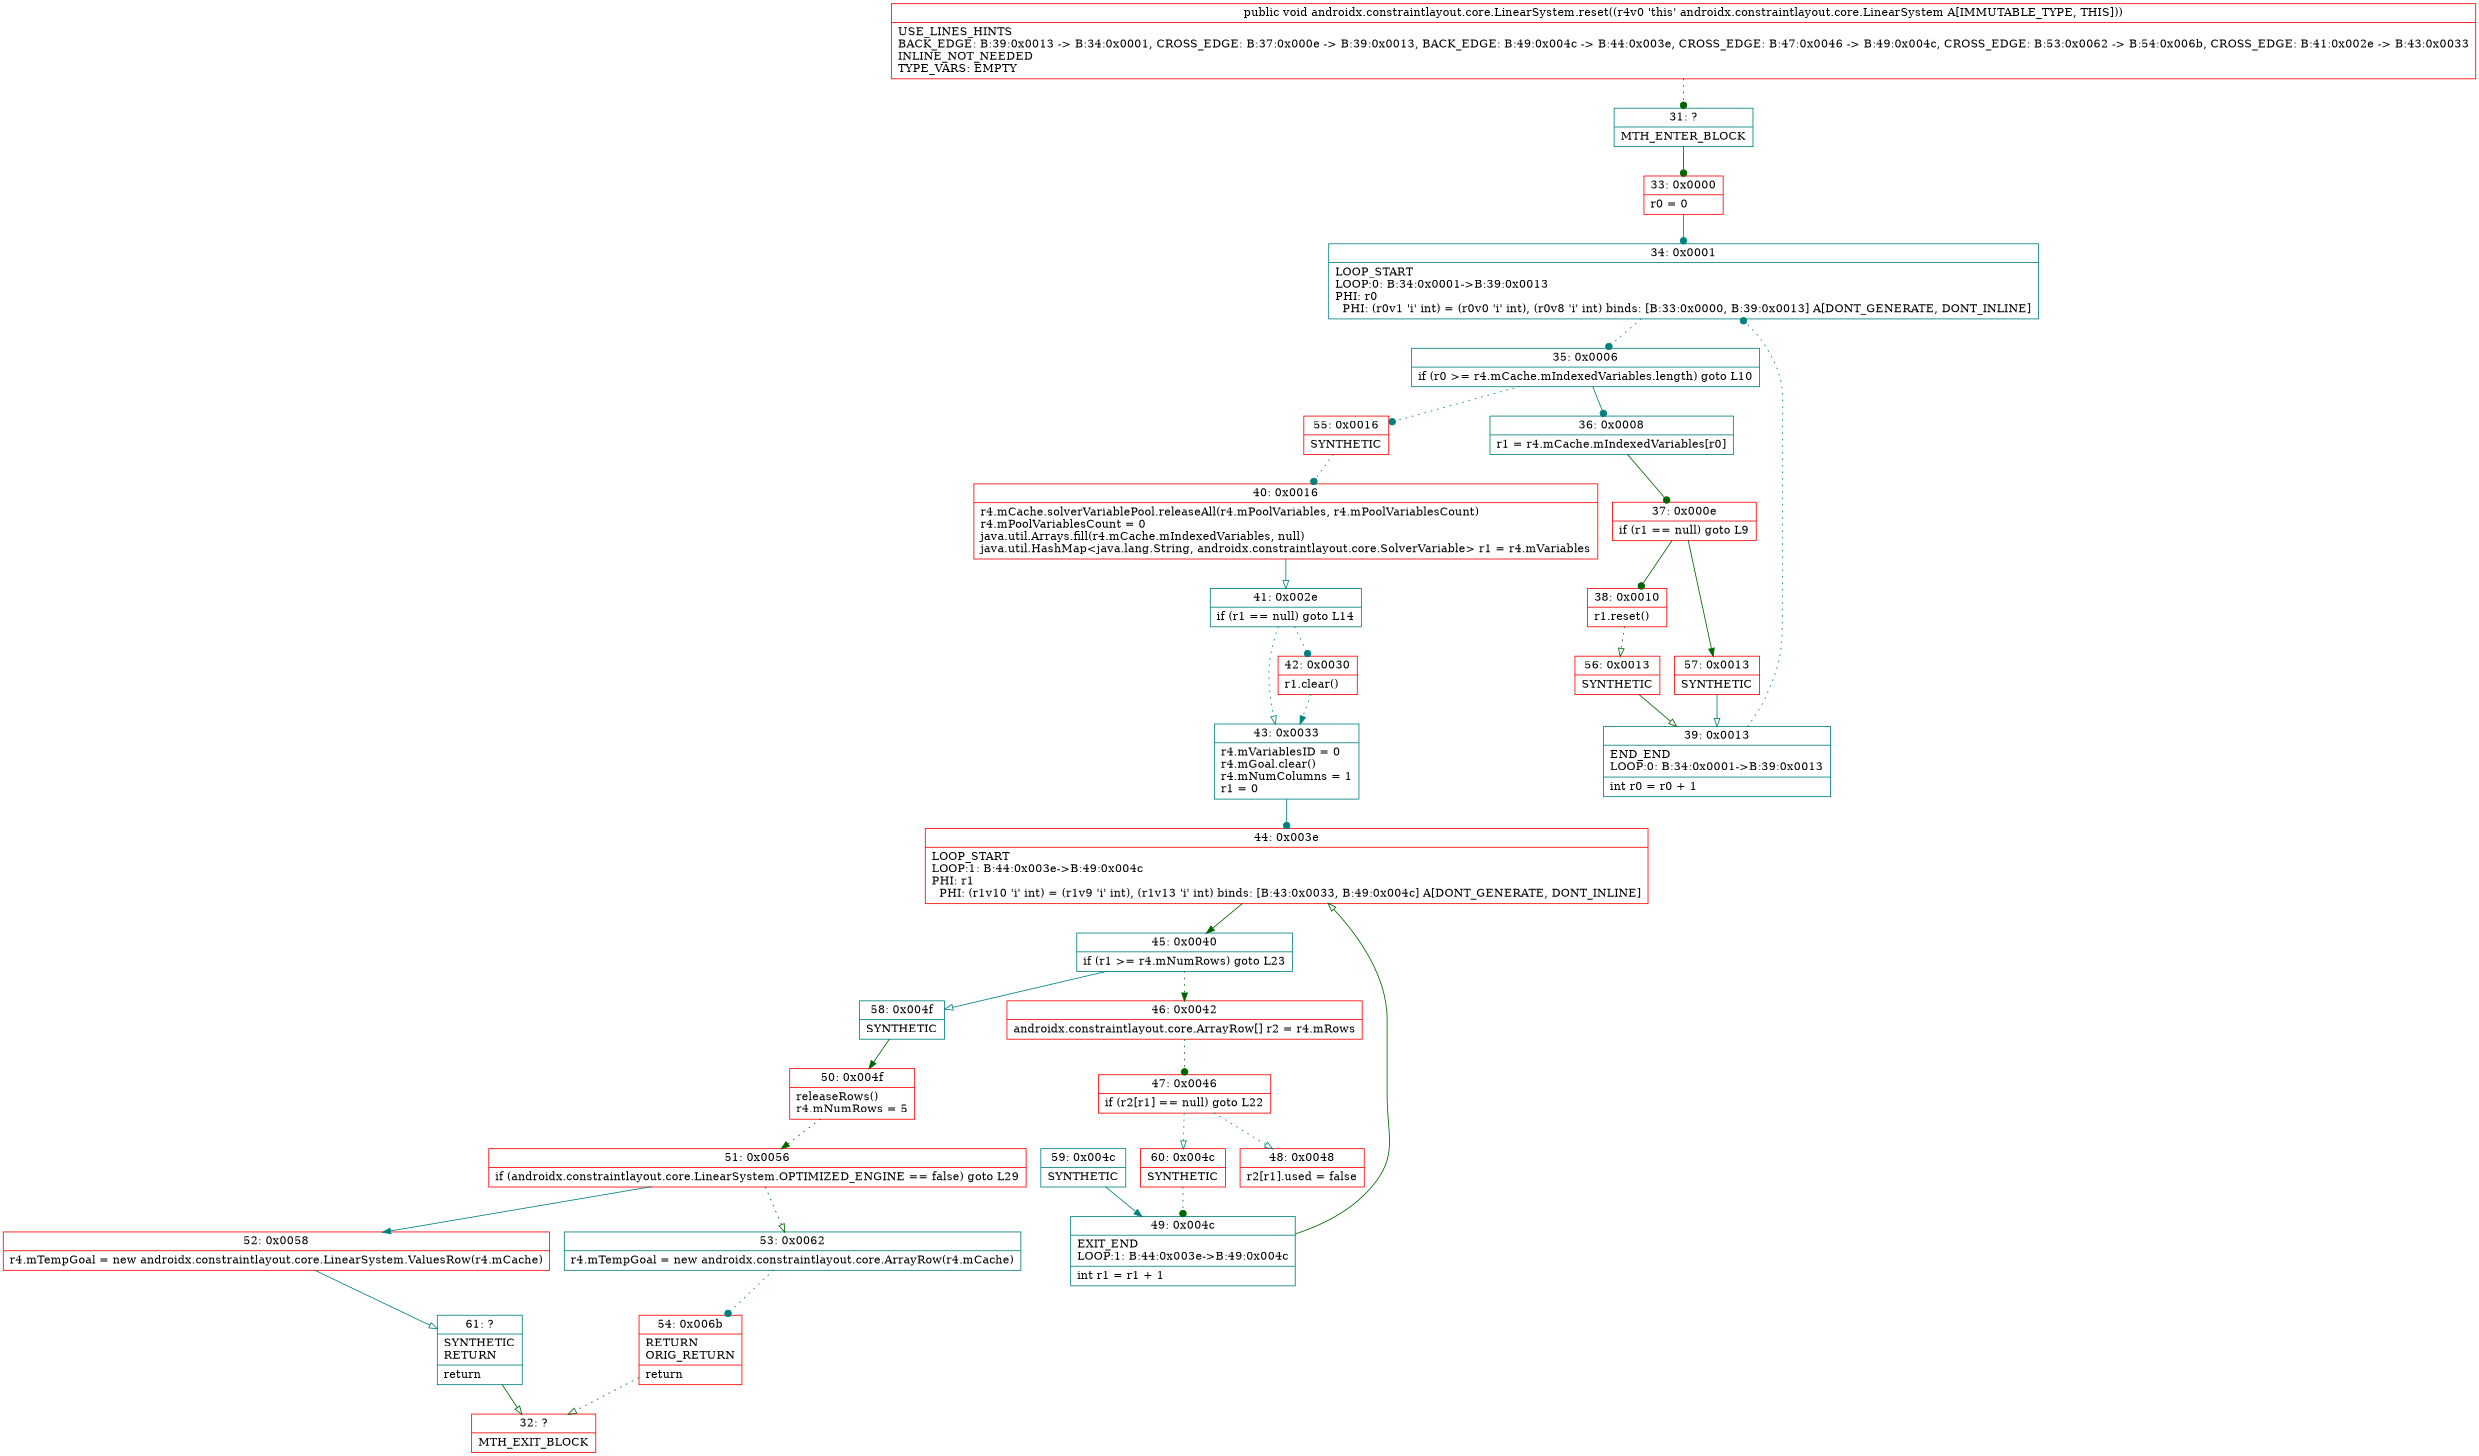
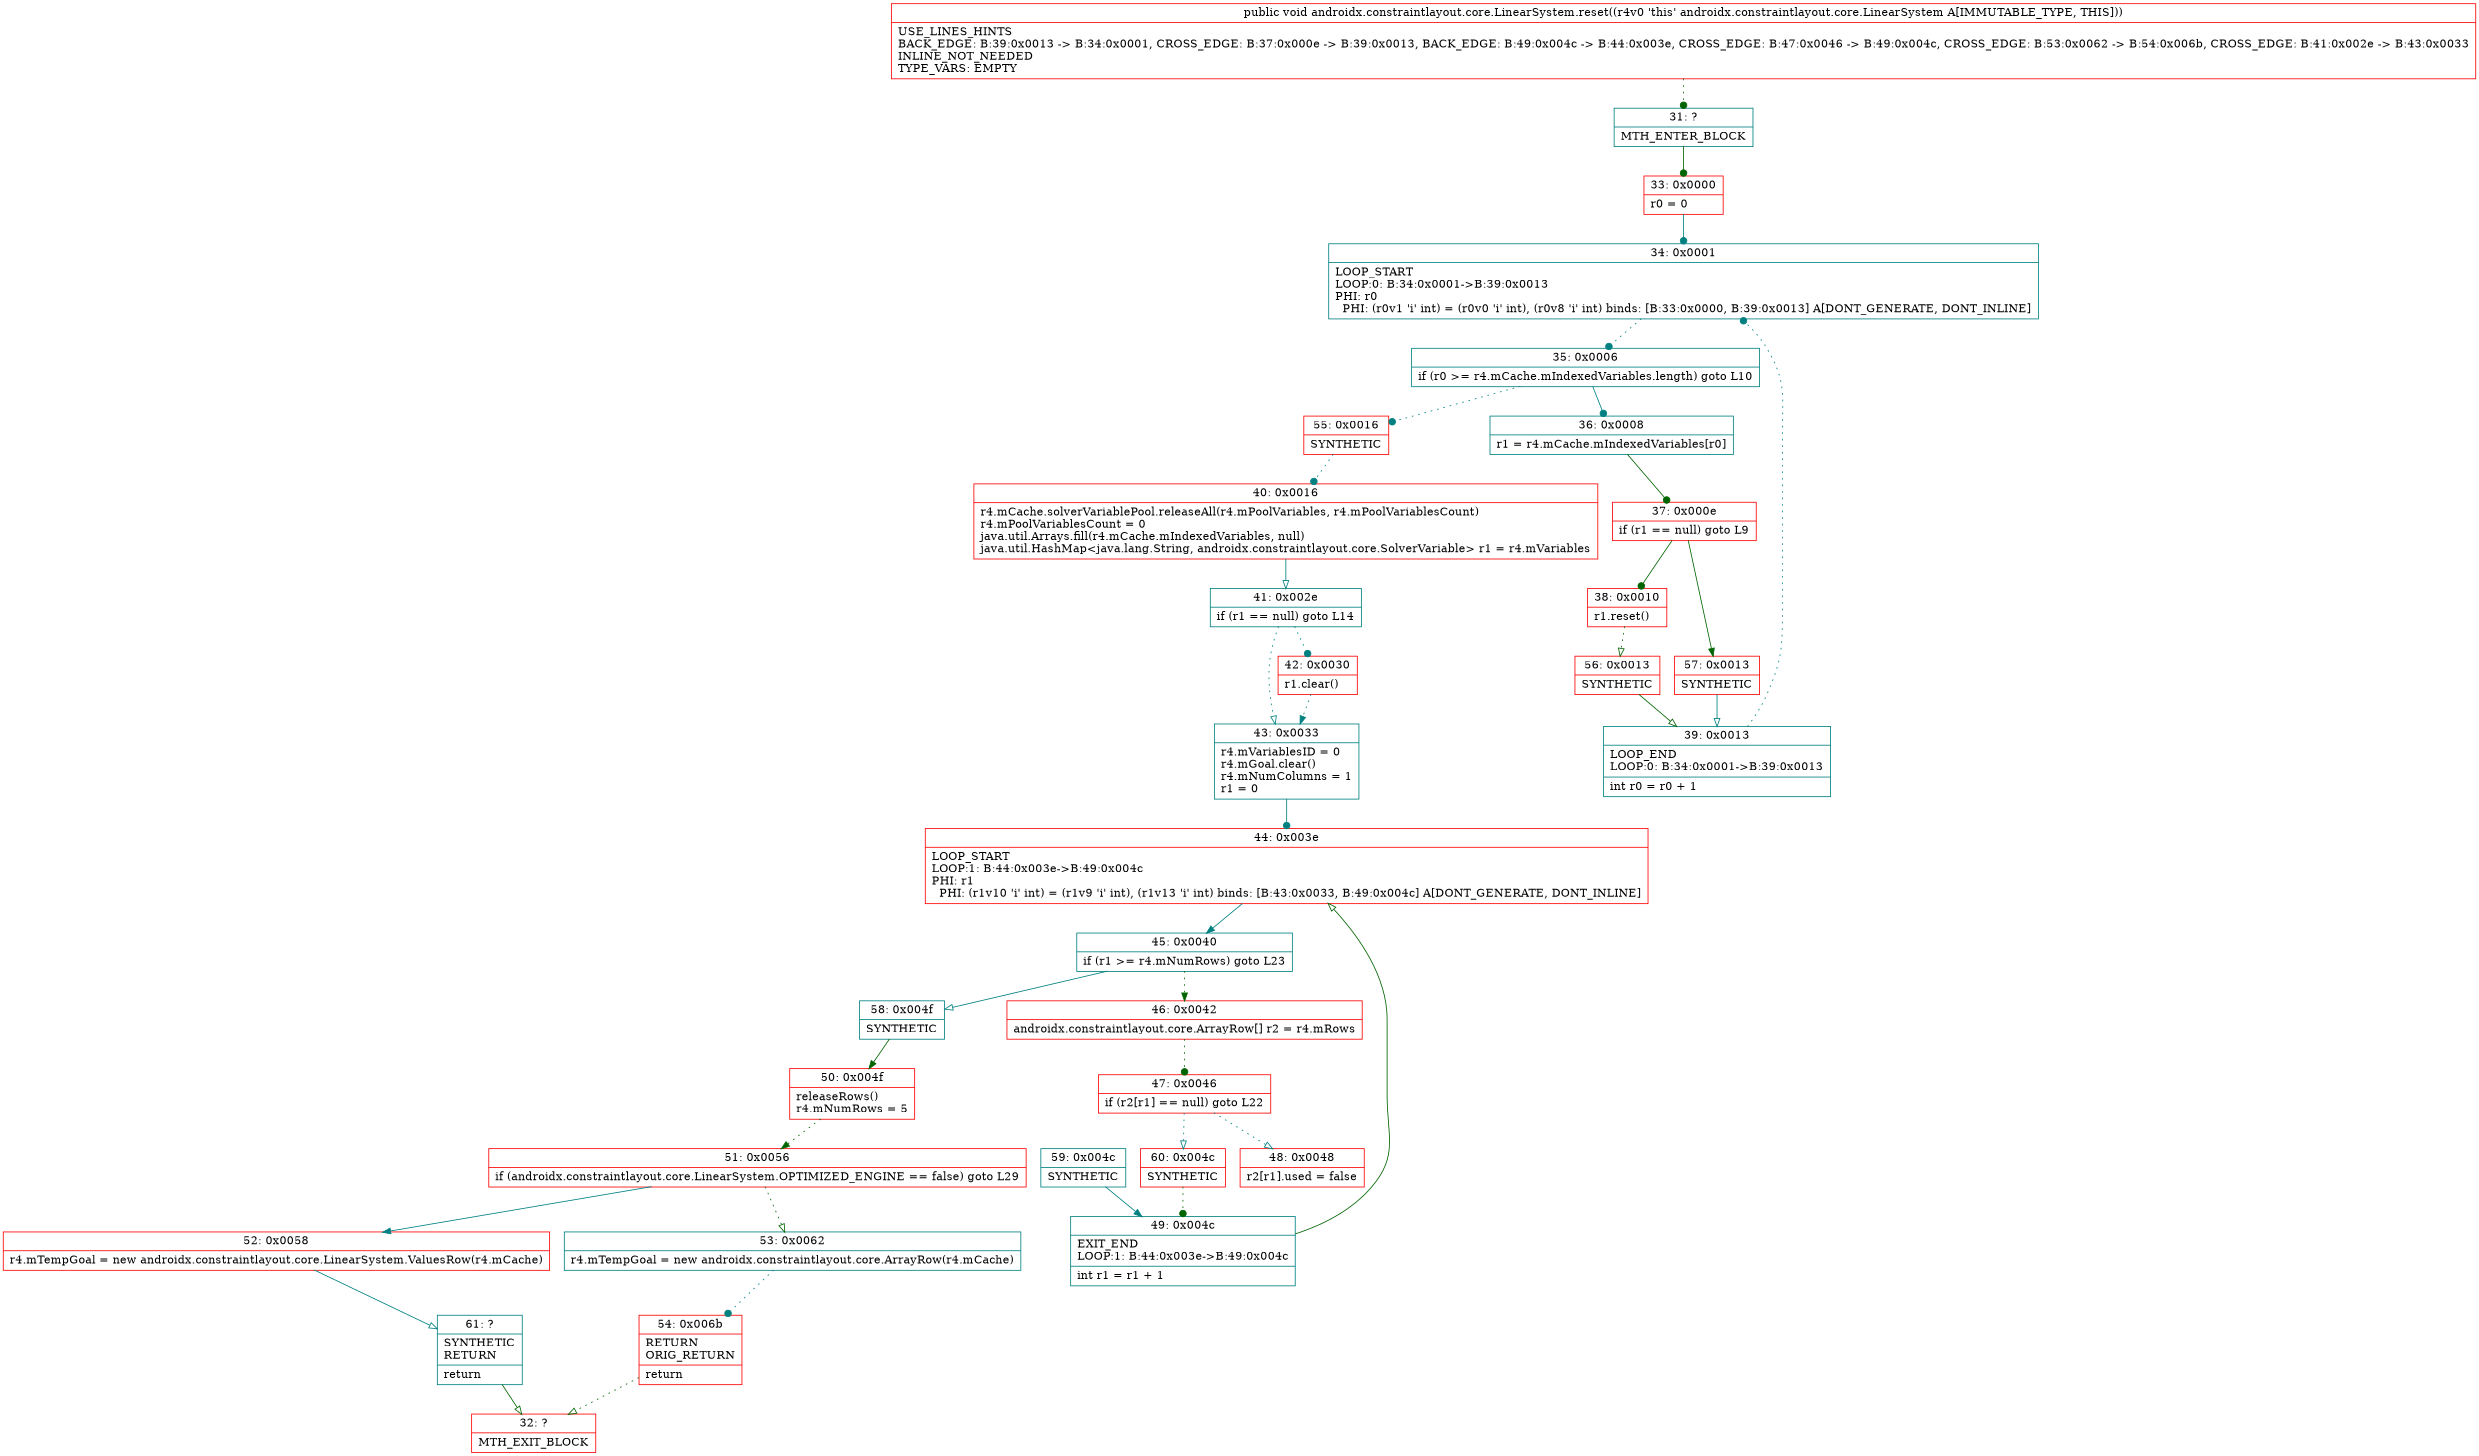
(1641, 755) -> (1644, 755)
(1228, 916) -> (1228, 916)
